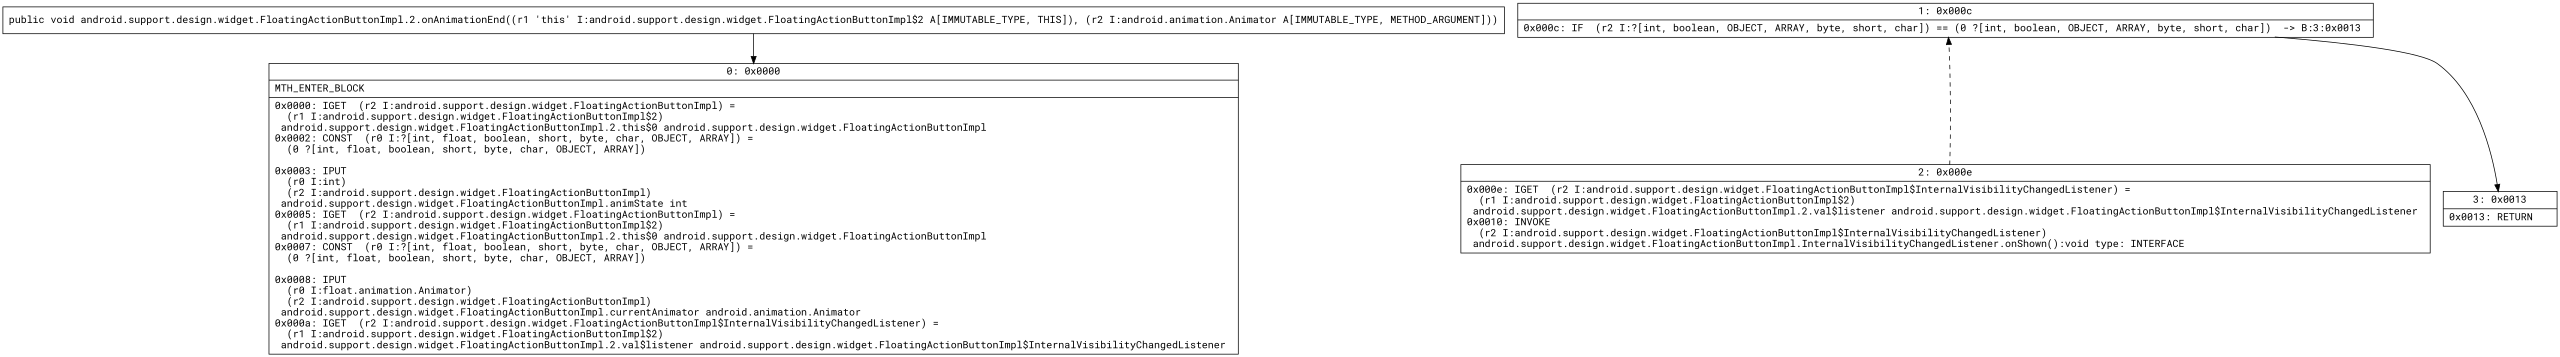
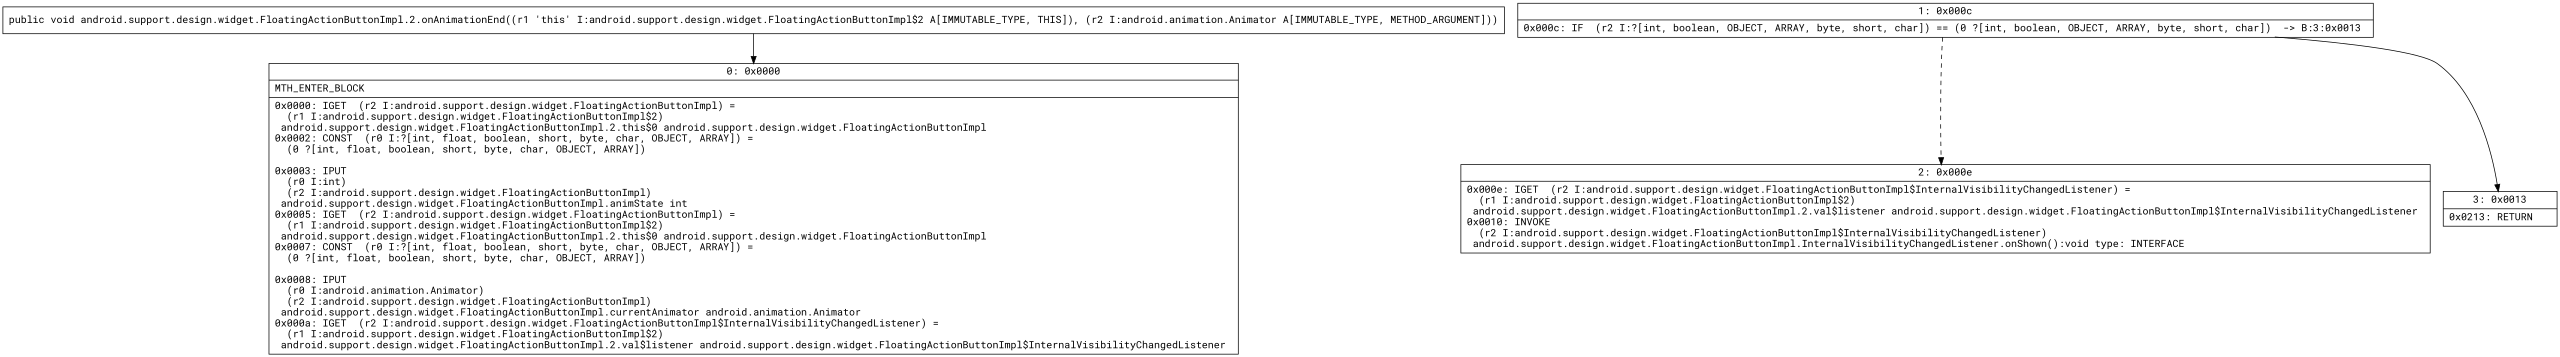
(1950, 105) -> (1941, 97)
(2500, 217) -> (2500, 217)
(374, 291) -> (380, 291)
